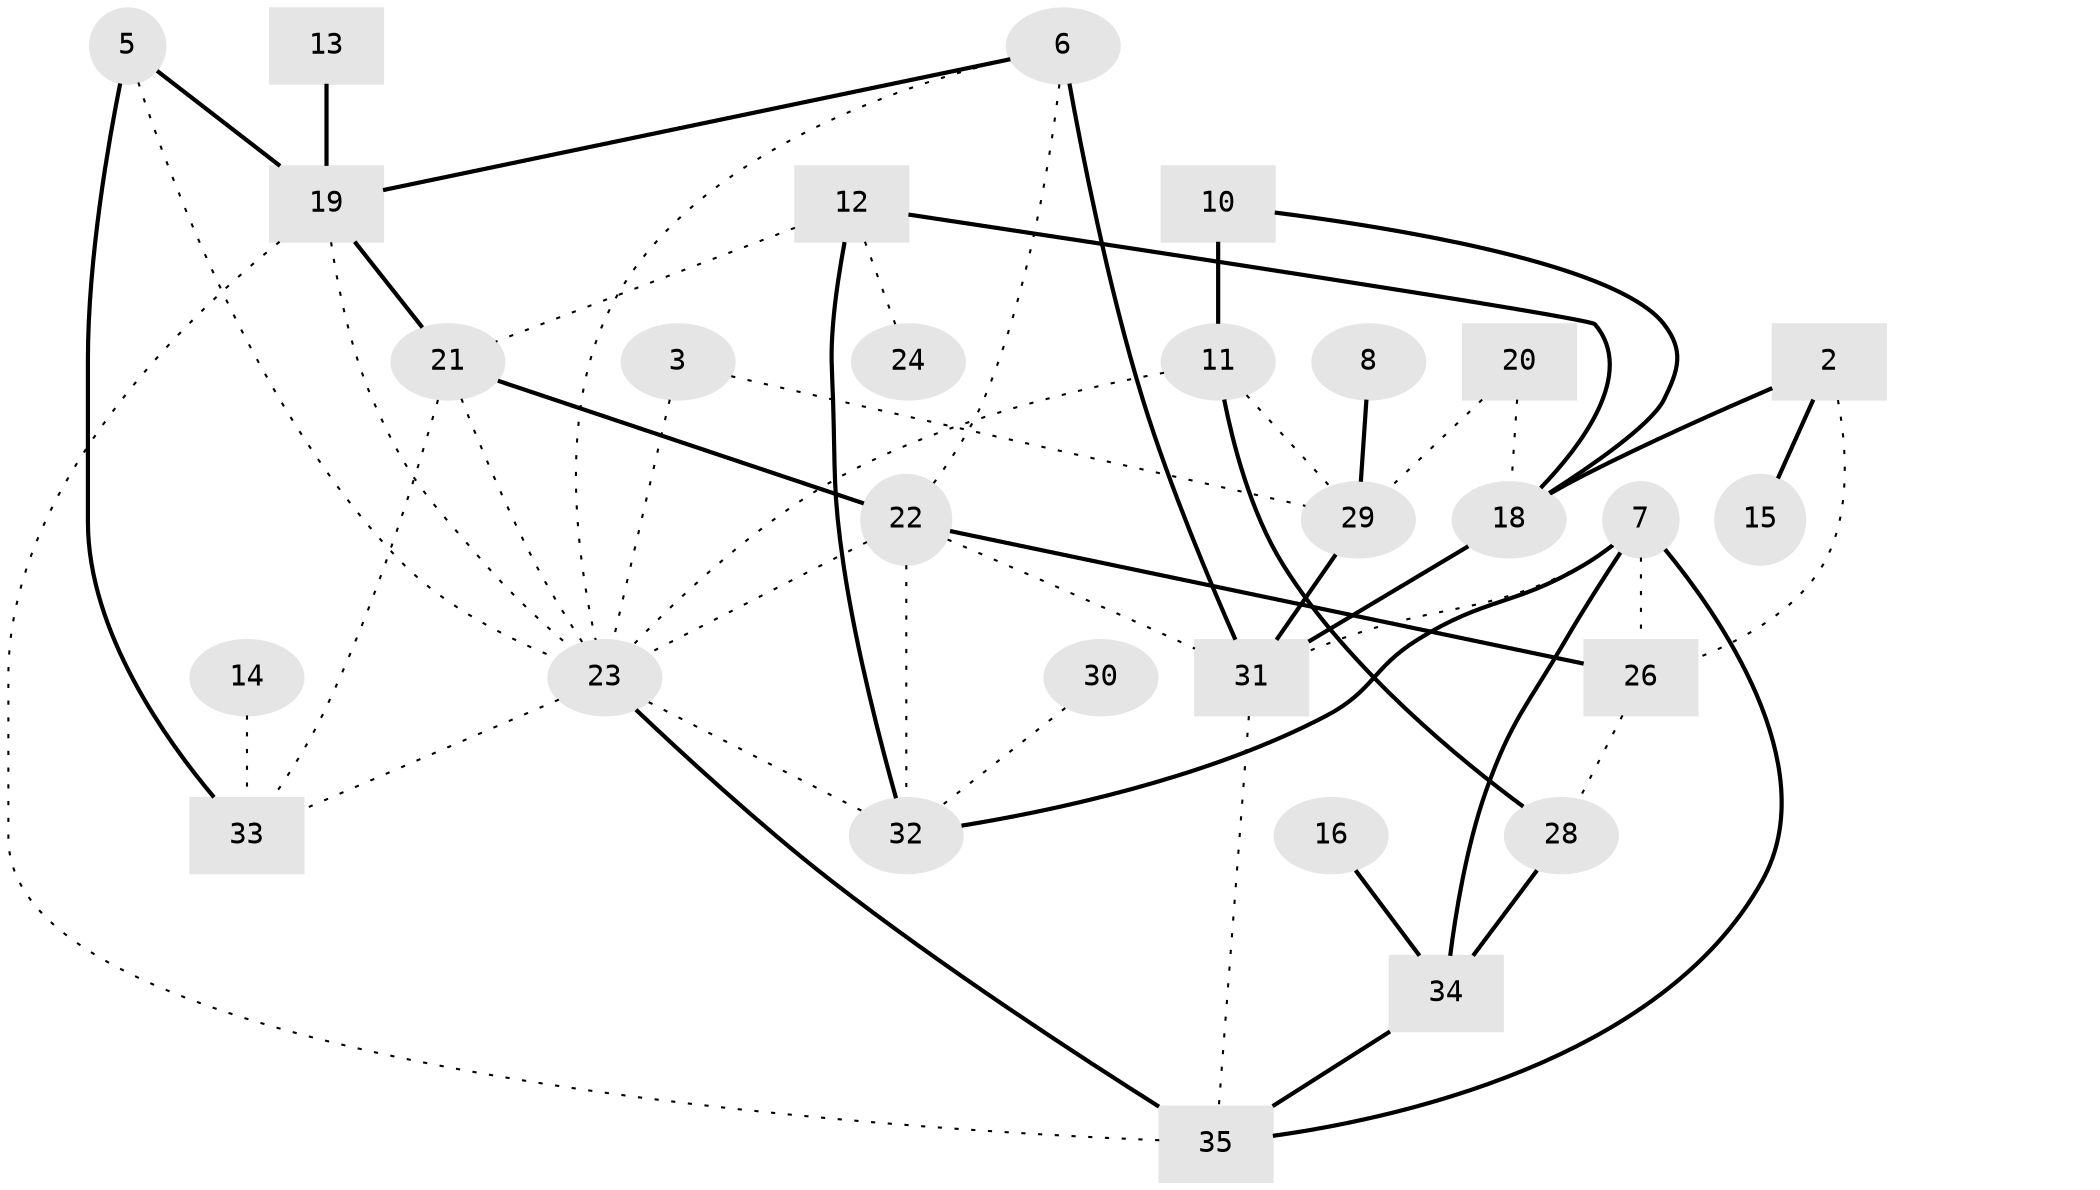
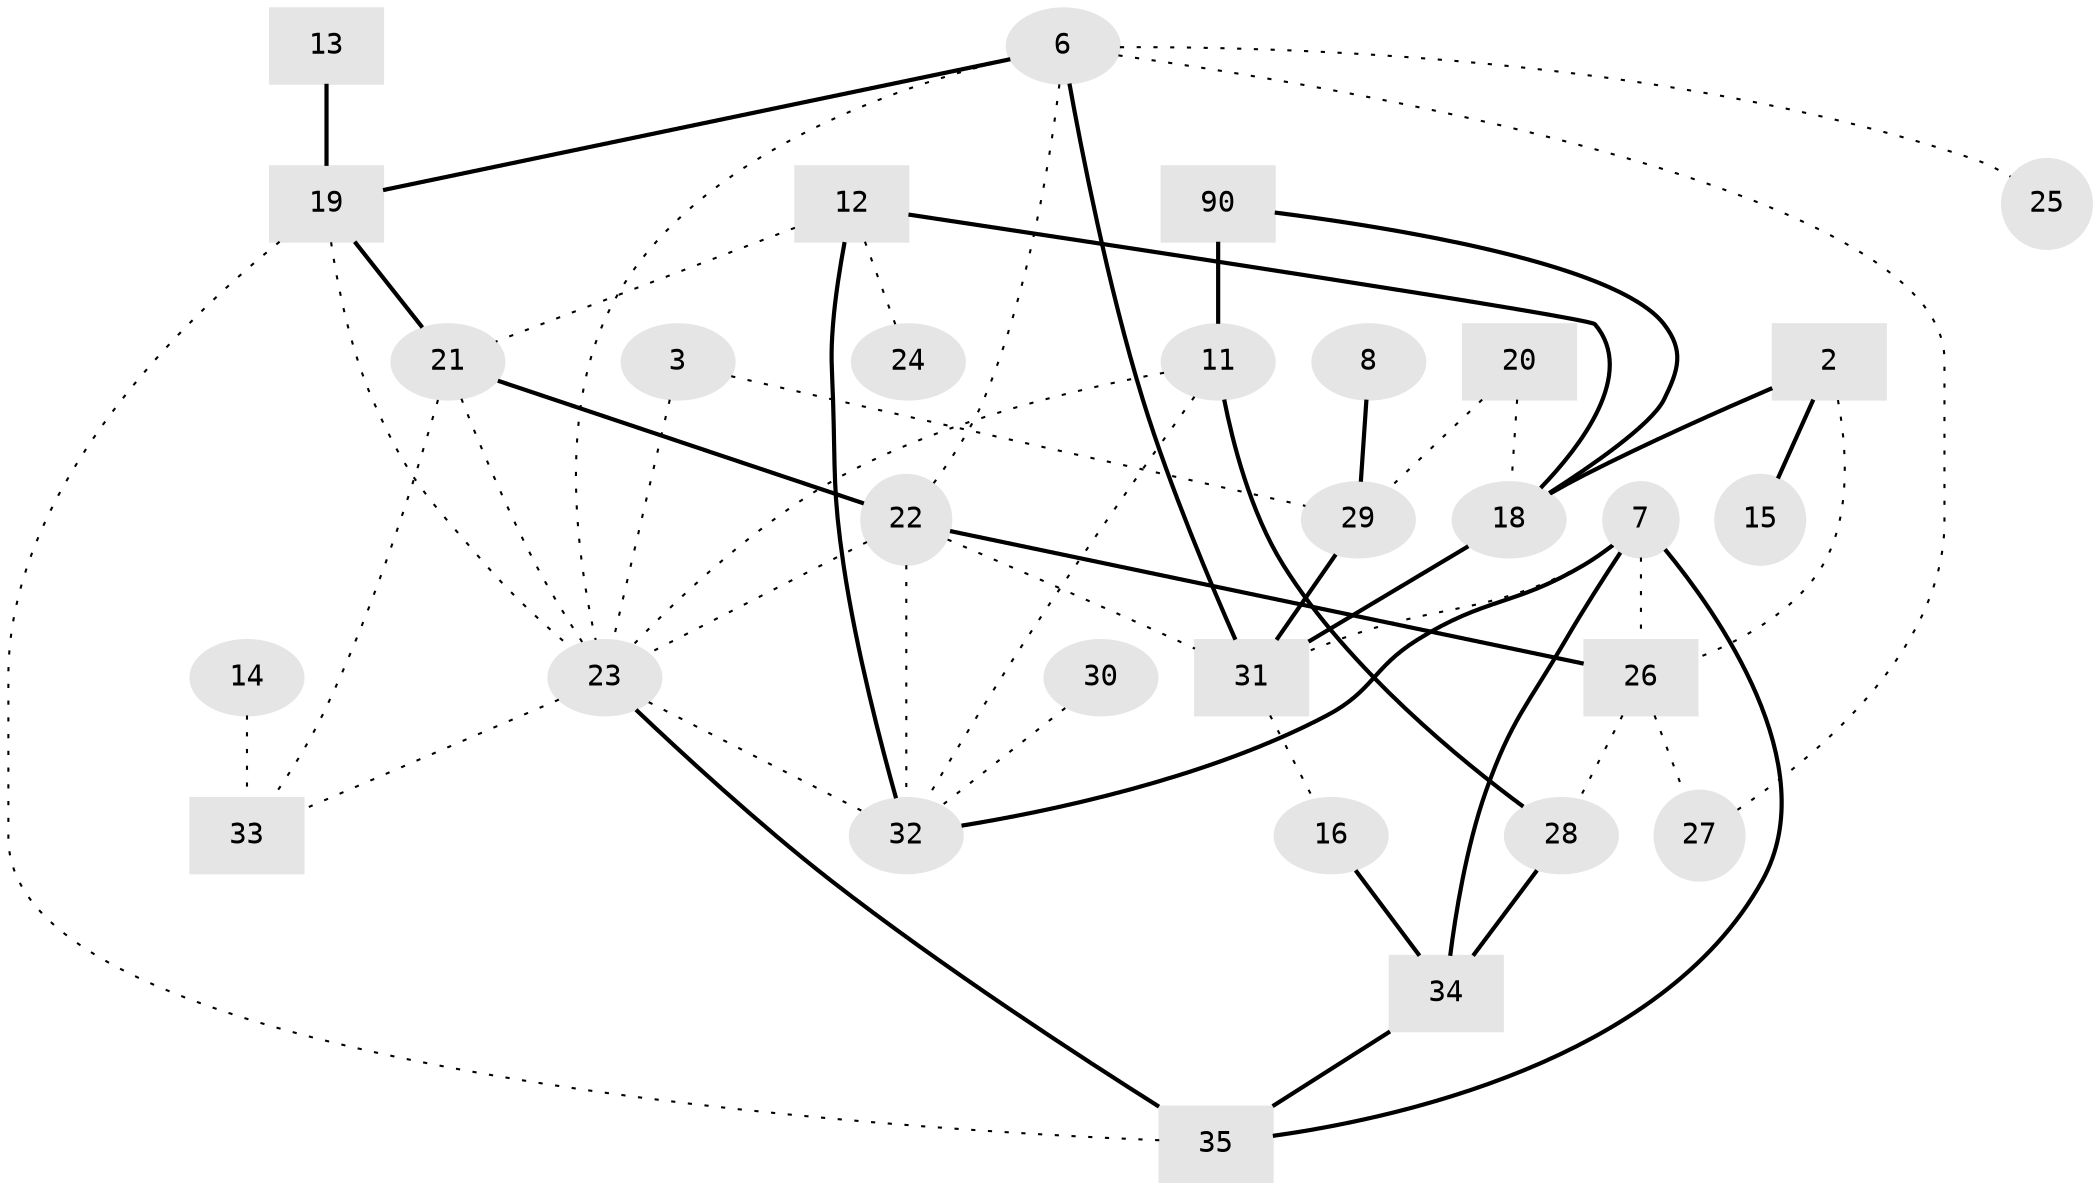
(128, 46) -> none
(1218, 204) -> (1218, 204)
none -> (2047, 204)
(1288, 441) -> (1049, 605)
none -> (1700, 836)
(1234, 911) -> (1292, 758)
